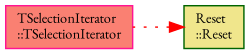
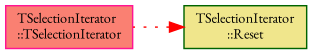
(214, 27) -> (245, 27)
